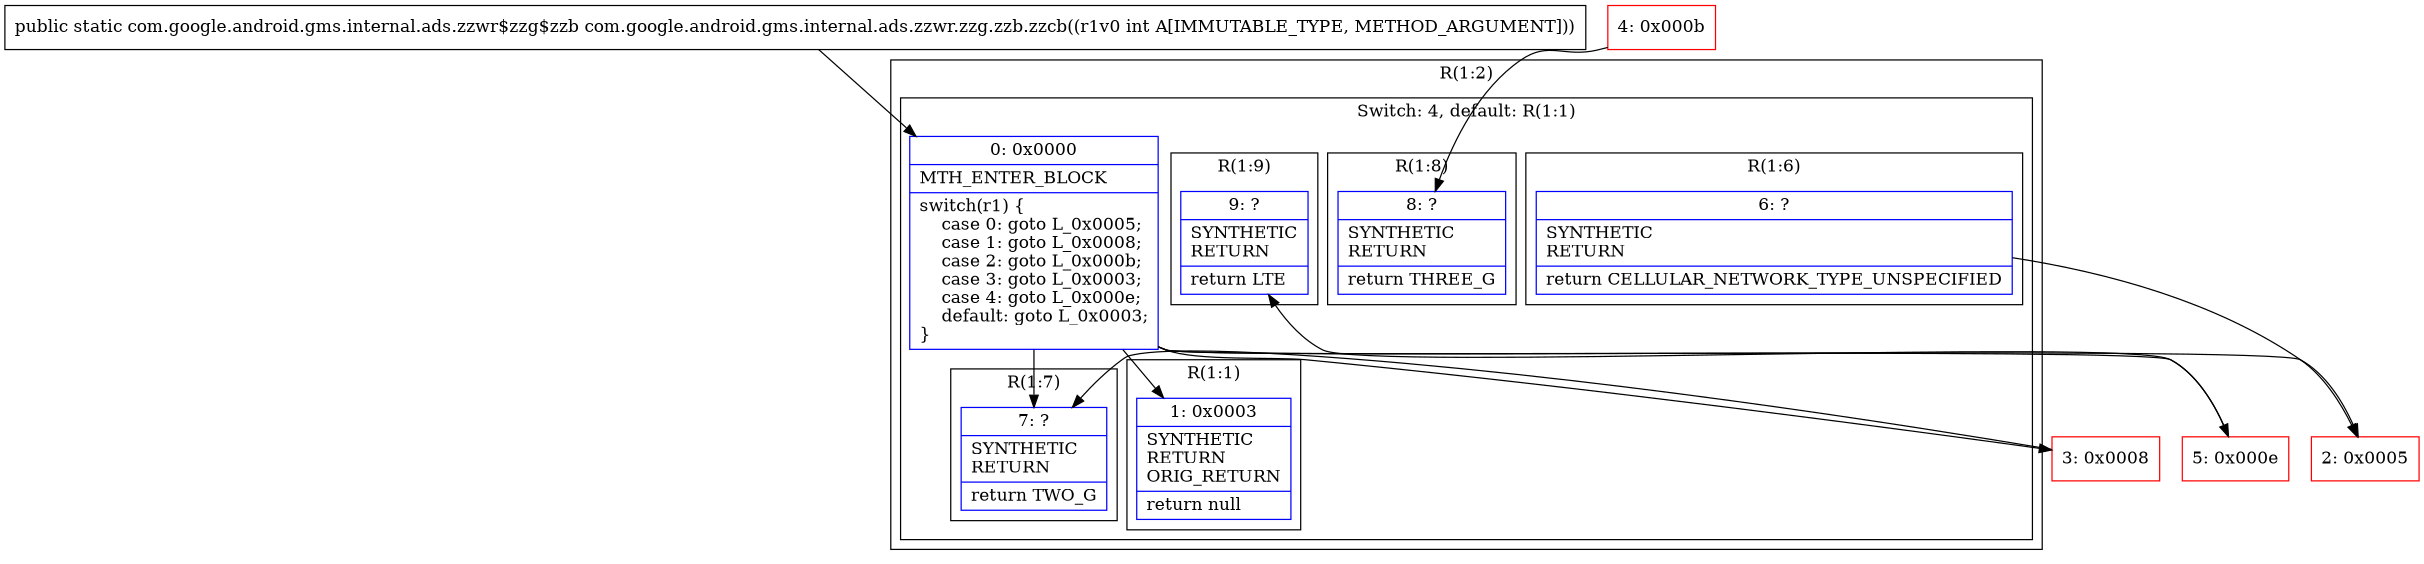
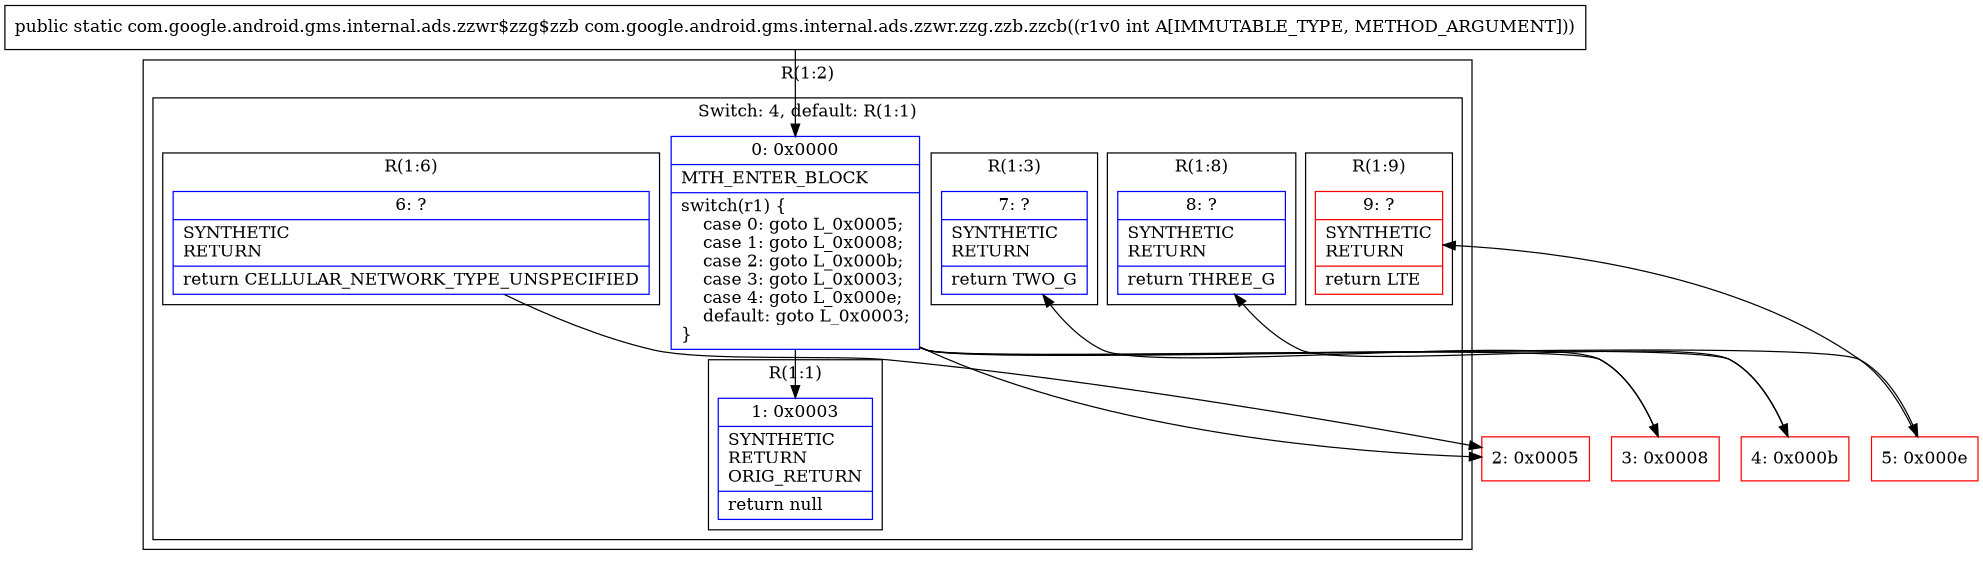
(1244, 243) -> (1379, 243)
(1034, 377) -> (1368, 352)
(1034, 383) -> (1014, 167)
